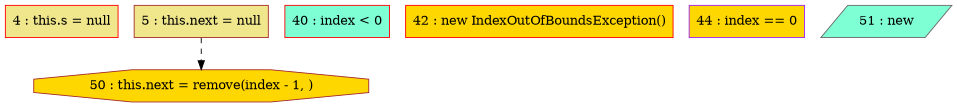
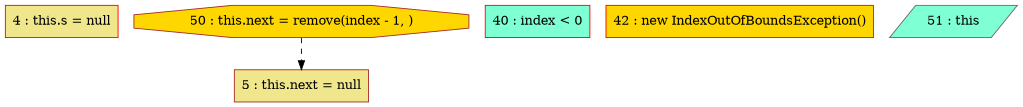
(747, 21) -> none
(886, 21) -> (953, 21)
(201, 49) -> (301, 49)
